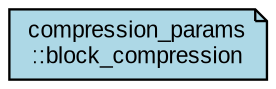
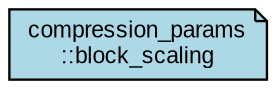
(138, 44) -> (138, 44)
